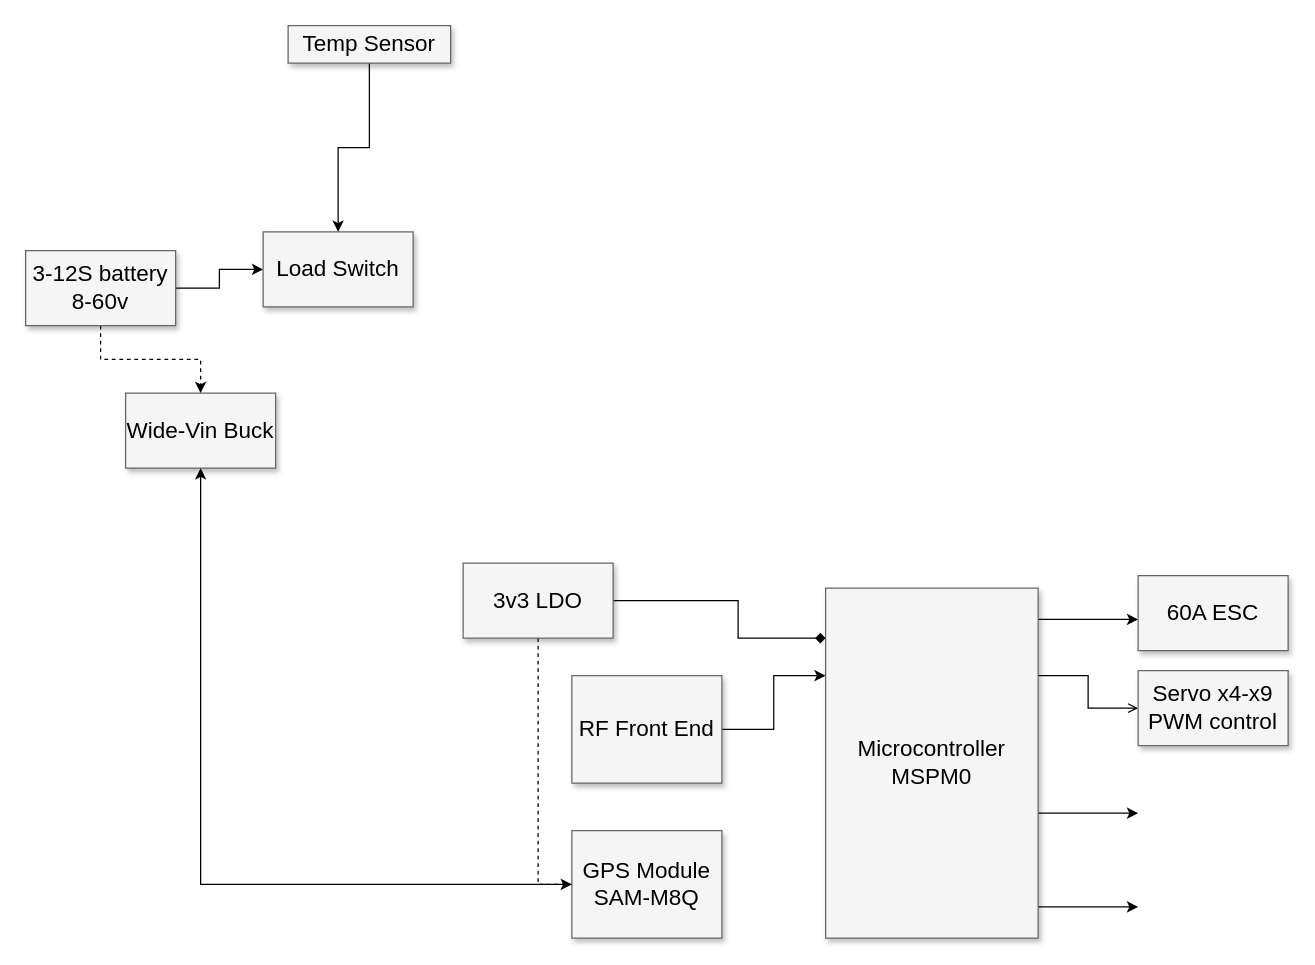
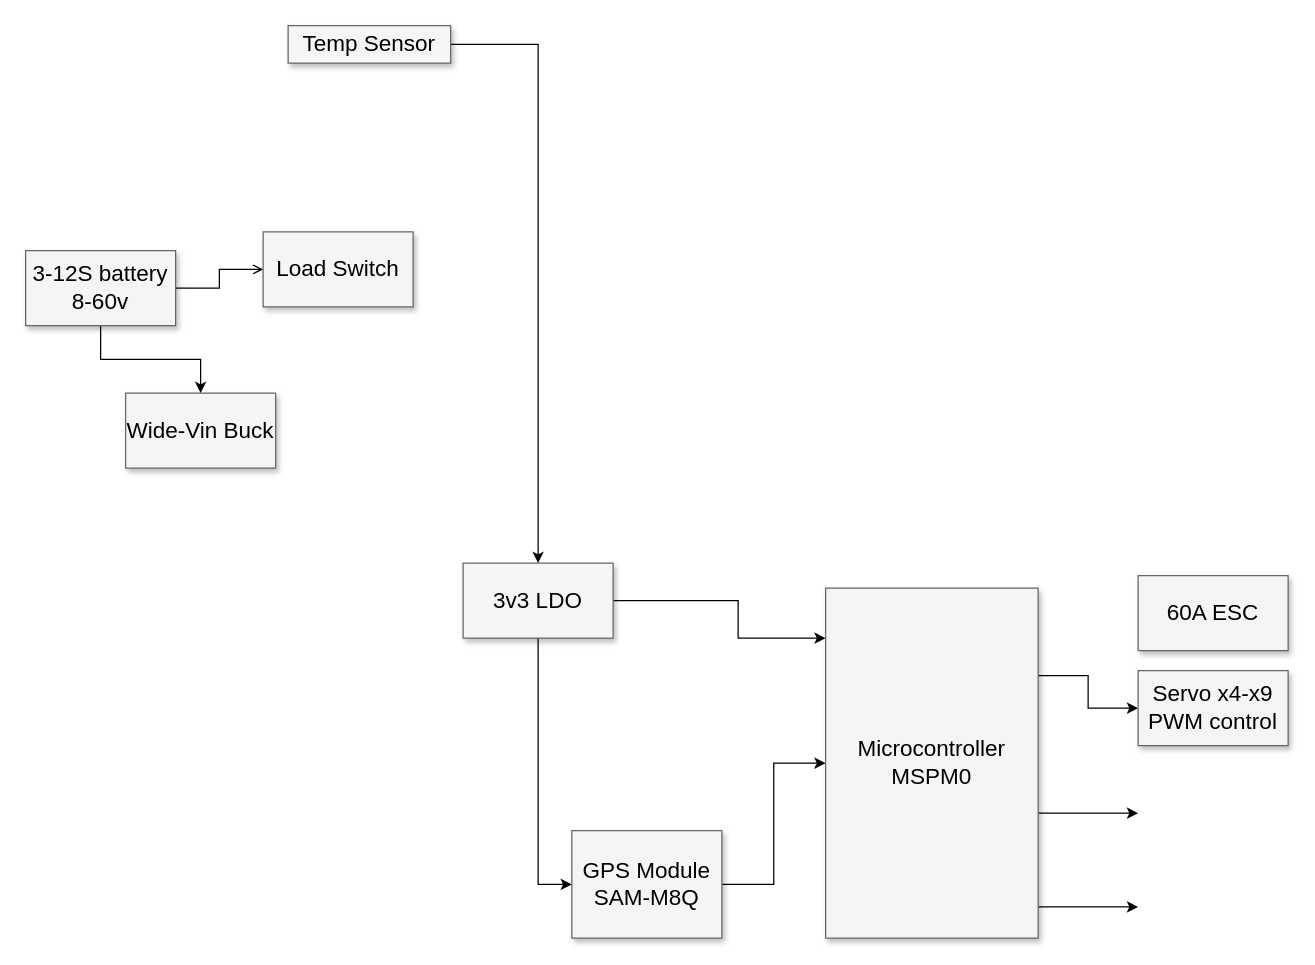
(358, 148) -> (538, 256)
(253, 269) -> (255, 269)
(147, 359) -> (147, 359)
(1084, 619) -> none
(815, 638) -> (816, 638)
(774, 707) -> none
(1130, 708) -> (1128, 708)
(647, 729) -> none
(538, 760) -> (538, 760)
(201, 848) -> (774, 828)
